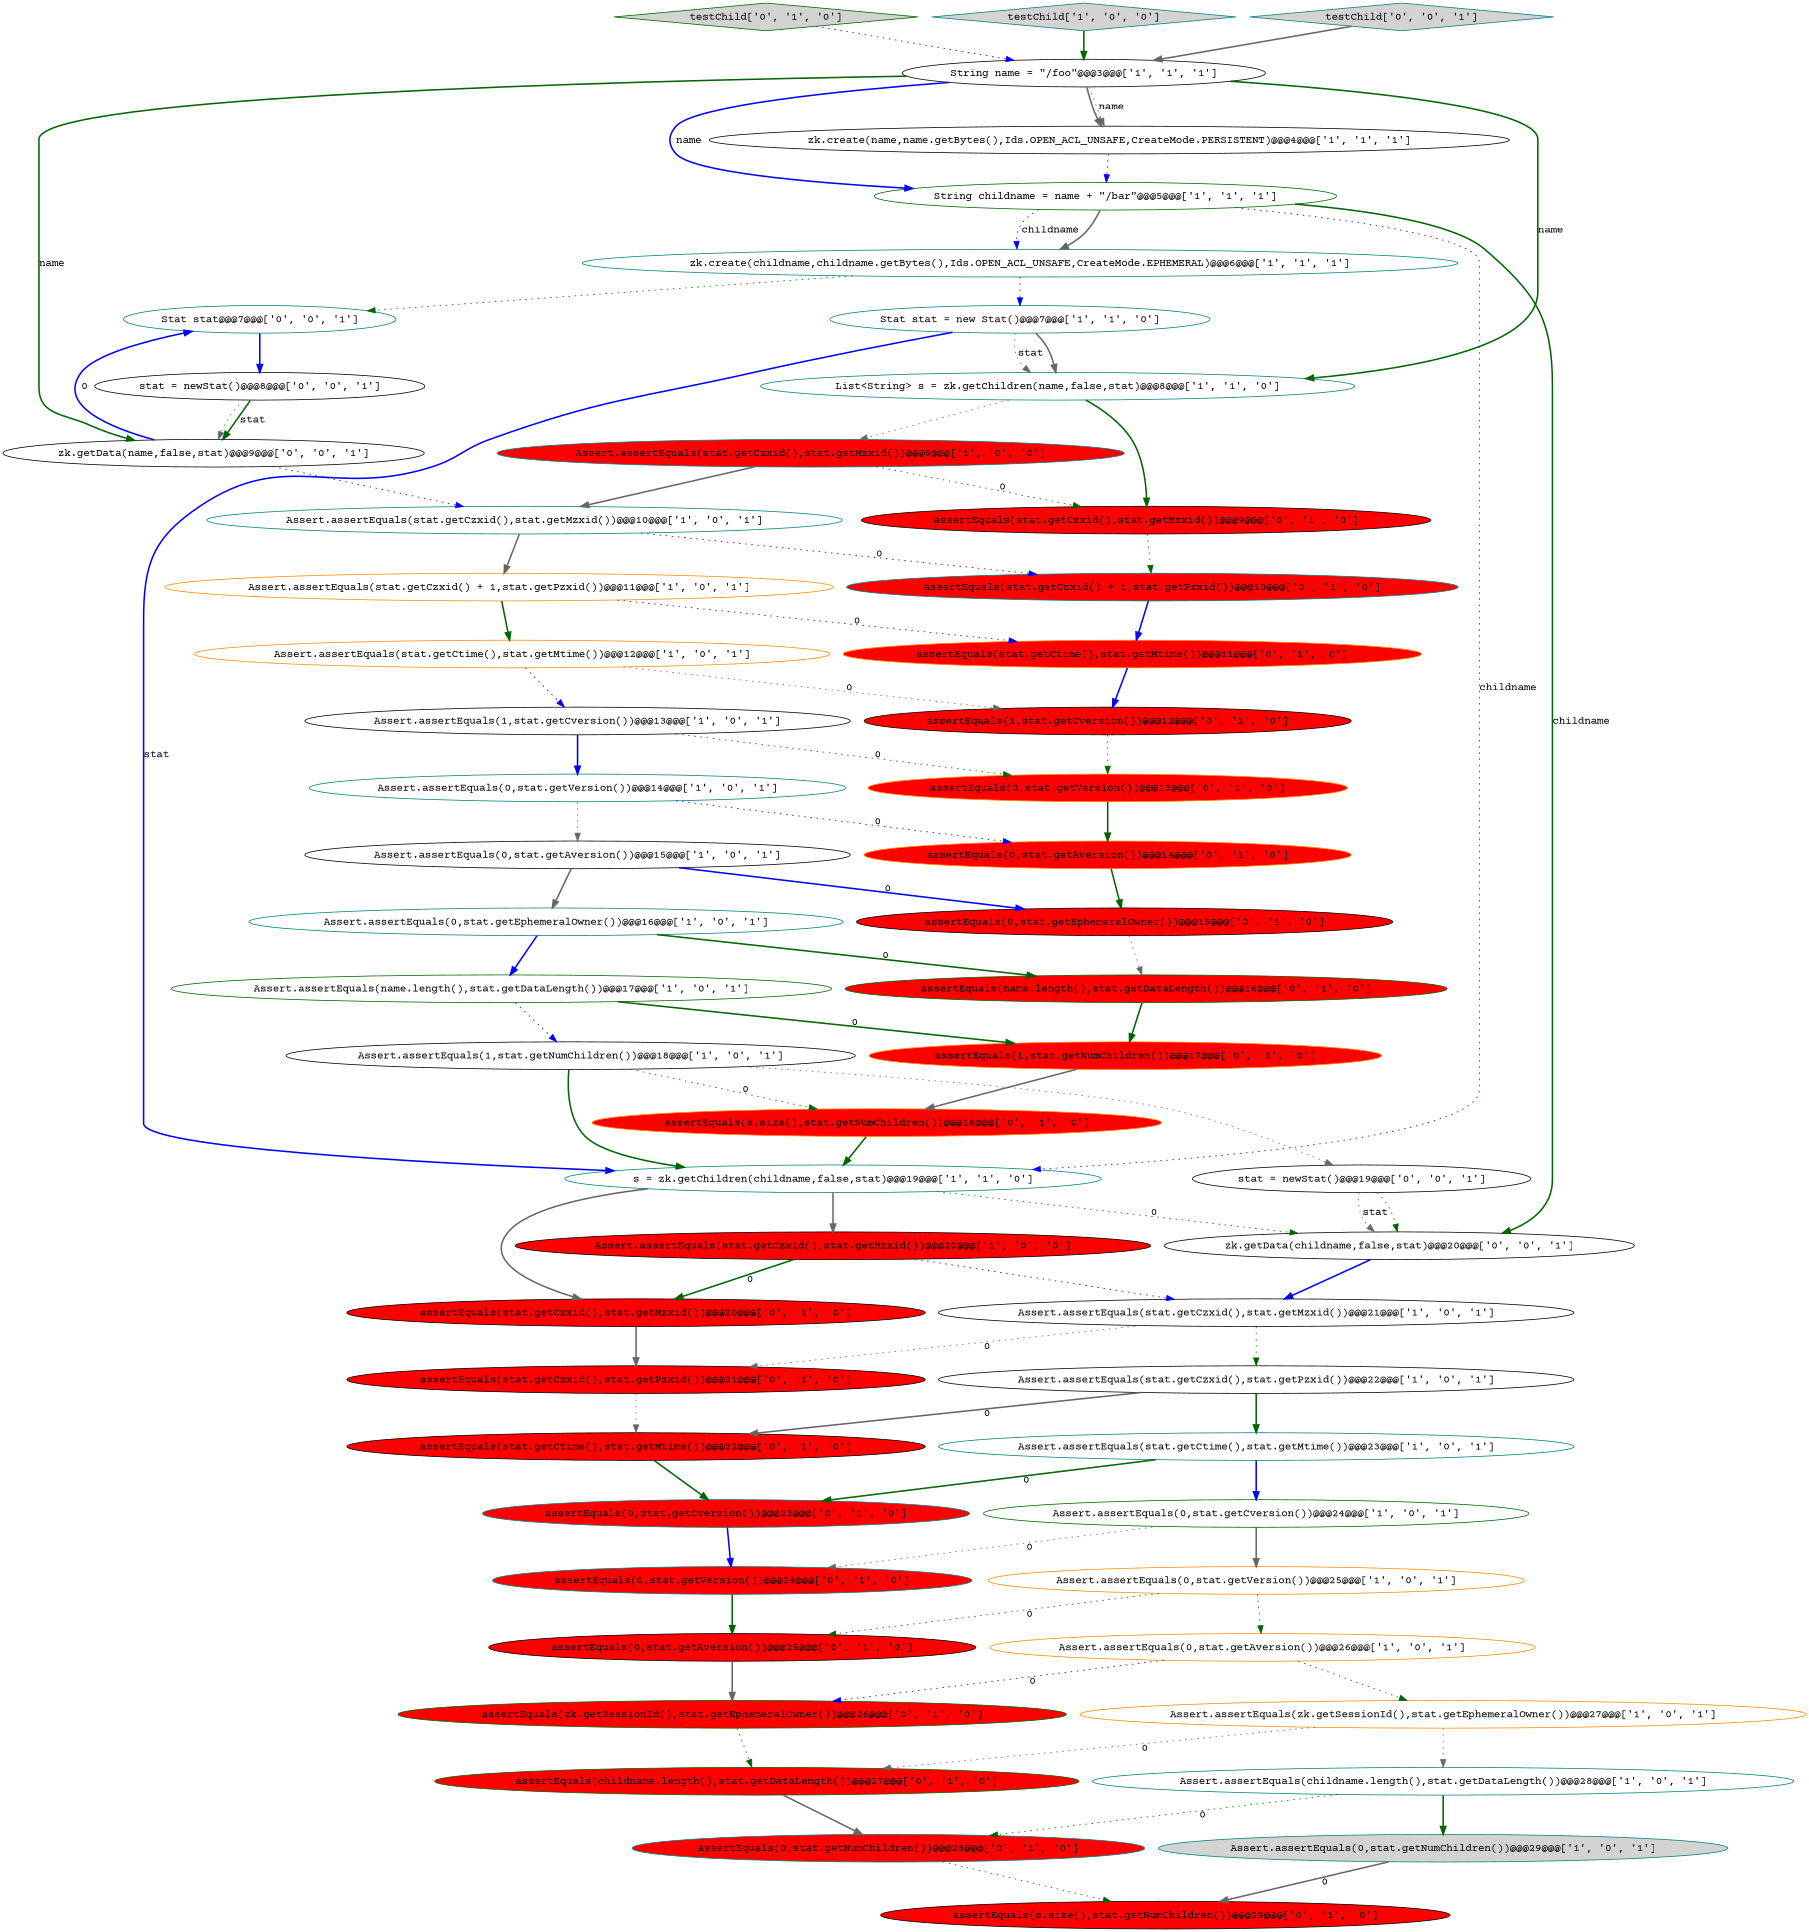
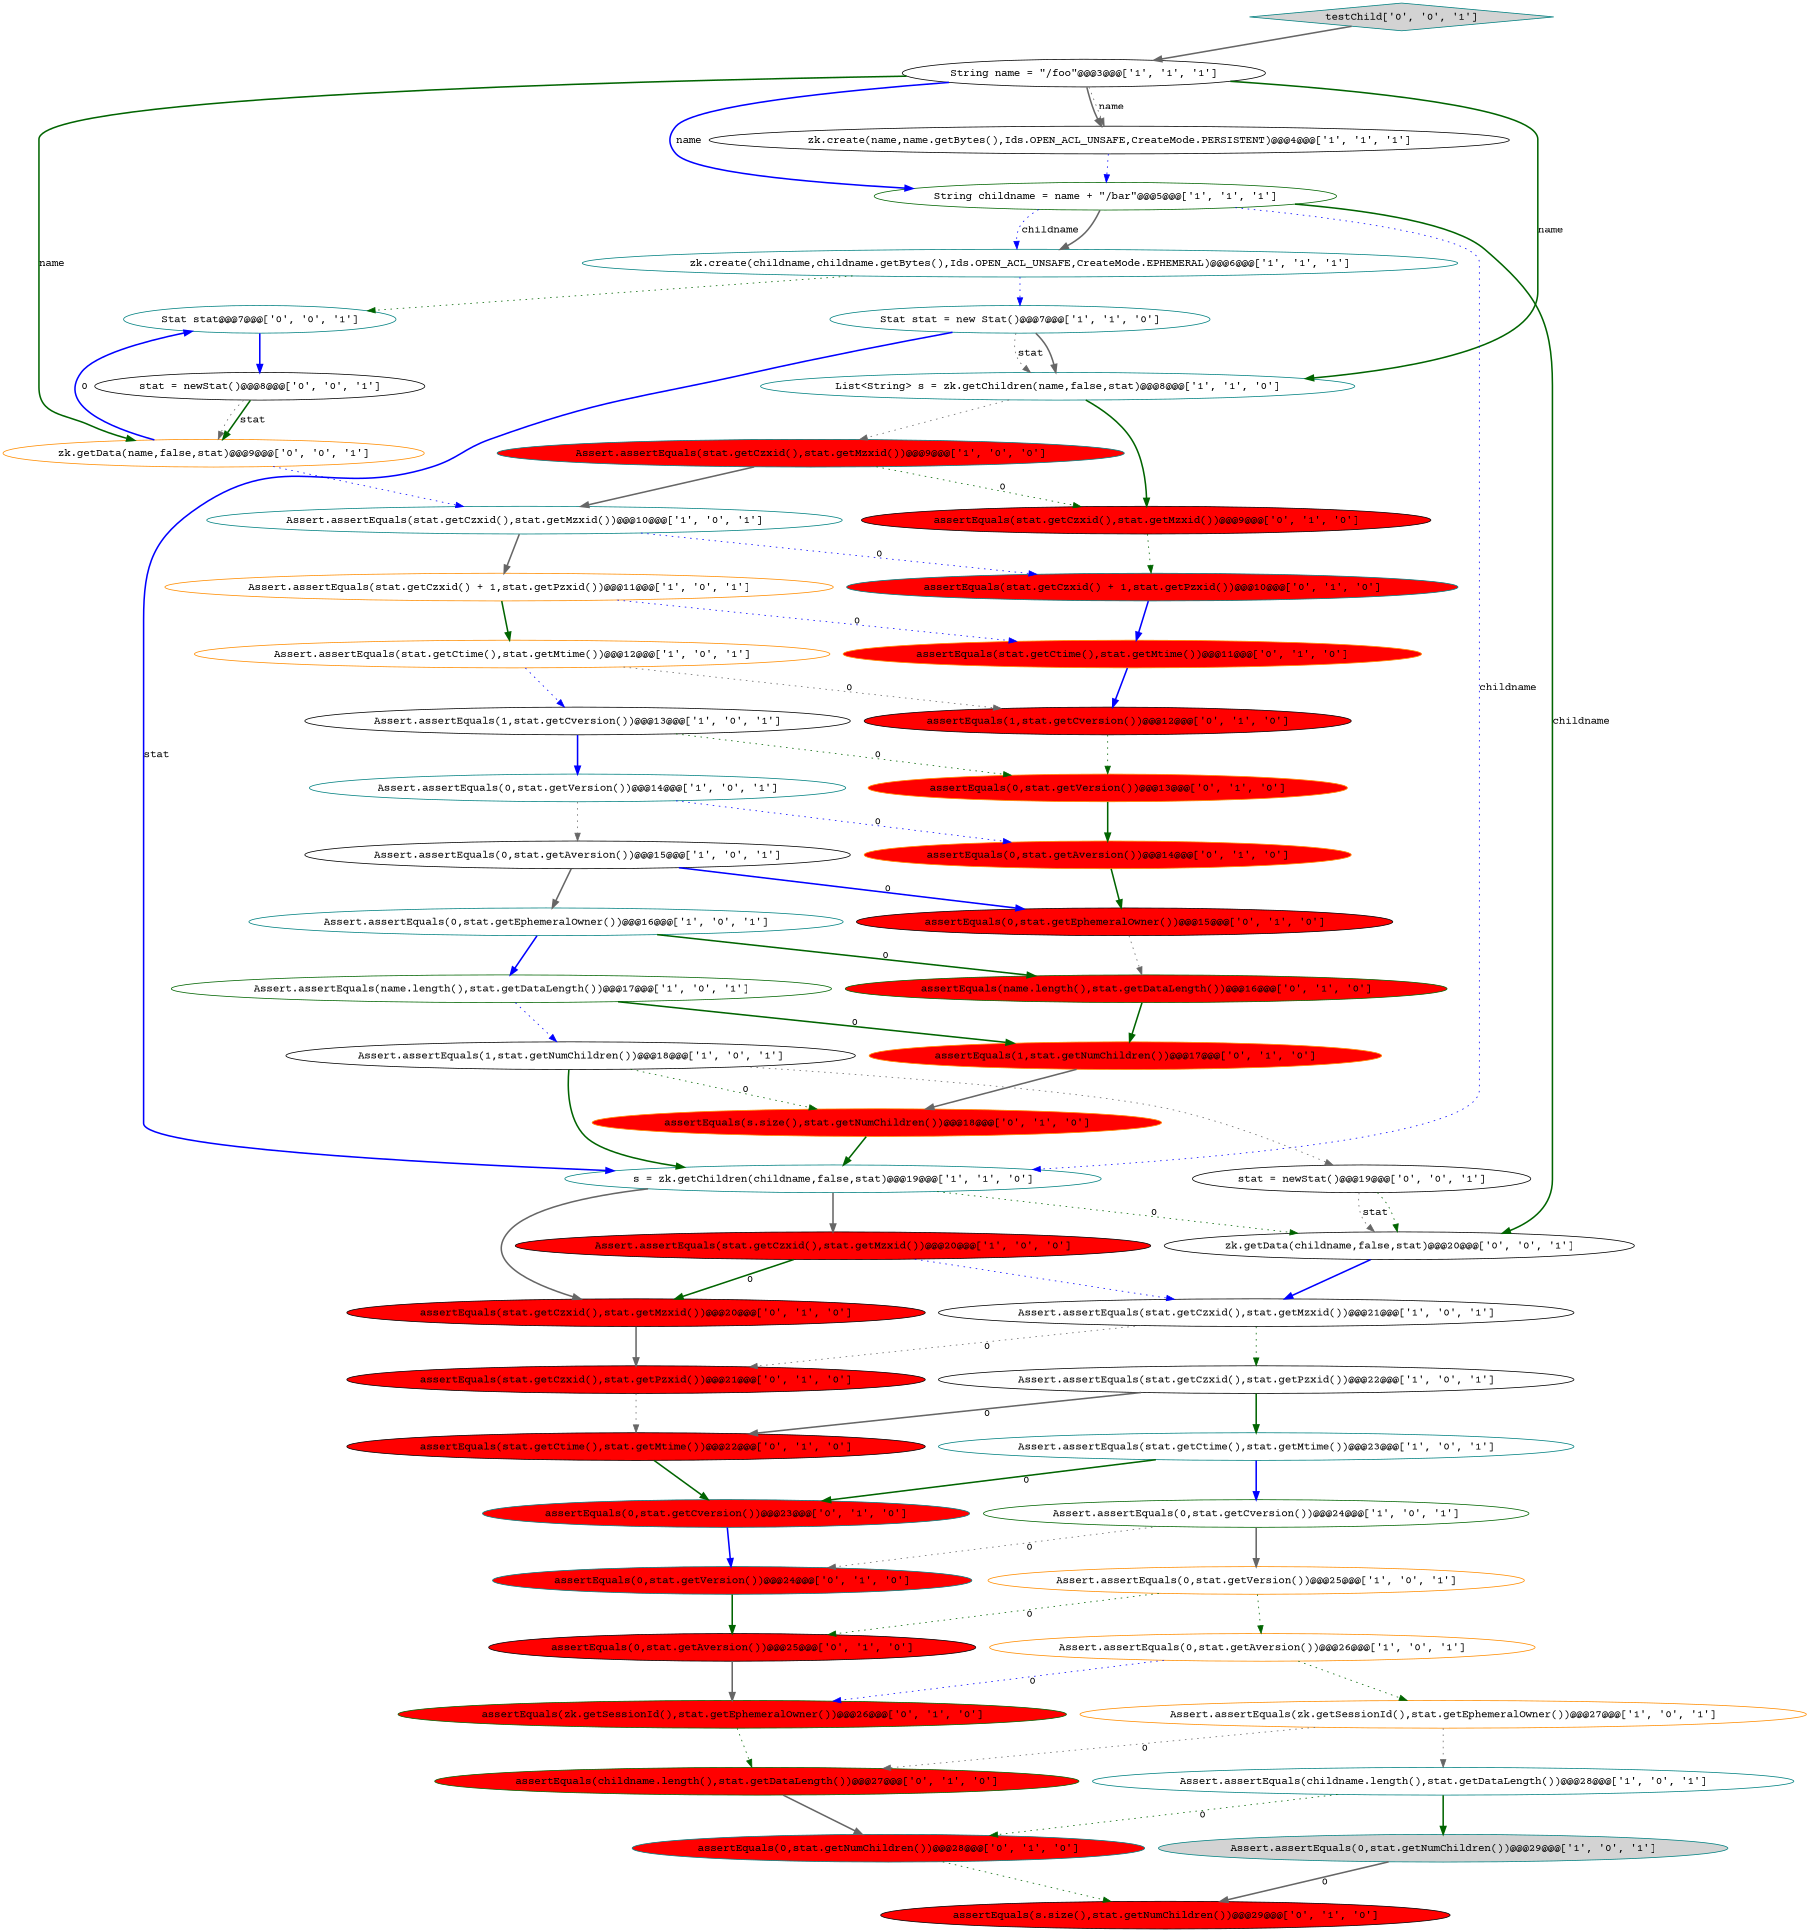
(766, 17) -> none
(1084, 17) -> none
(214, 453) -> (214, 453)
